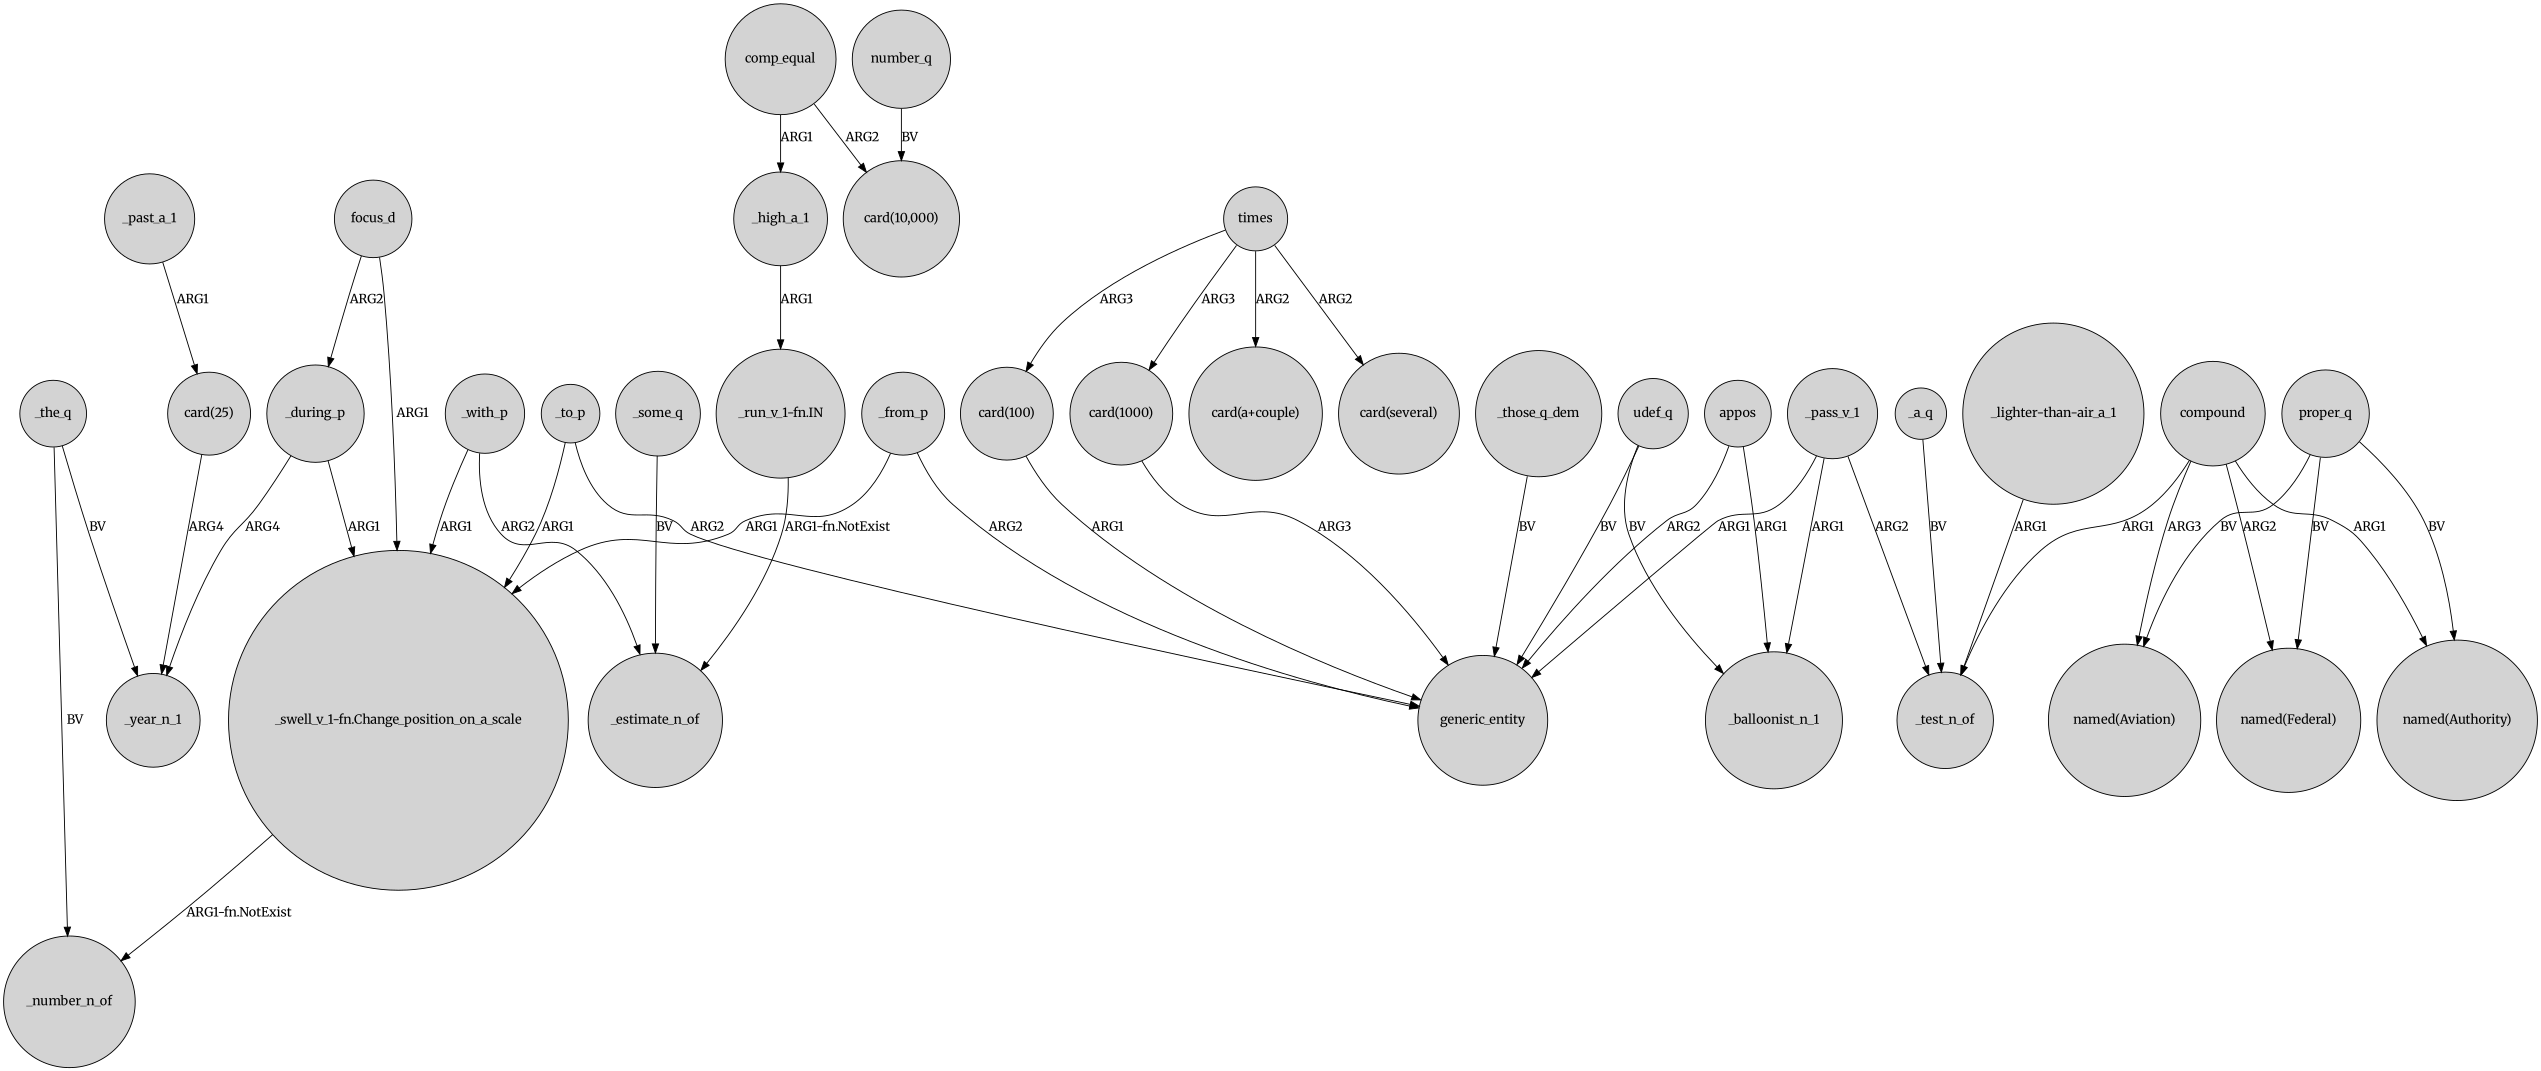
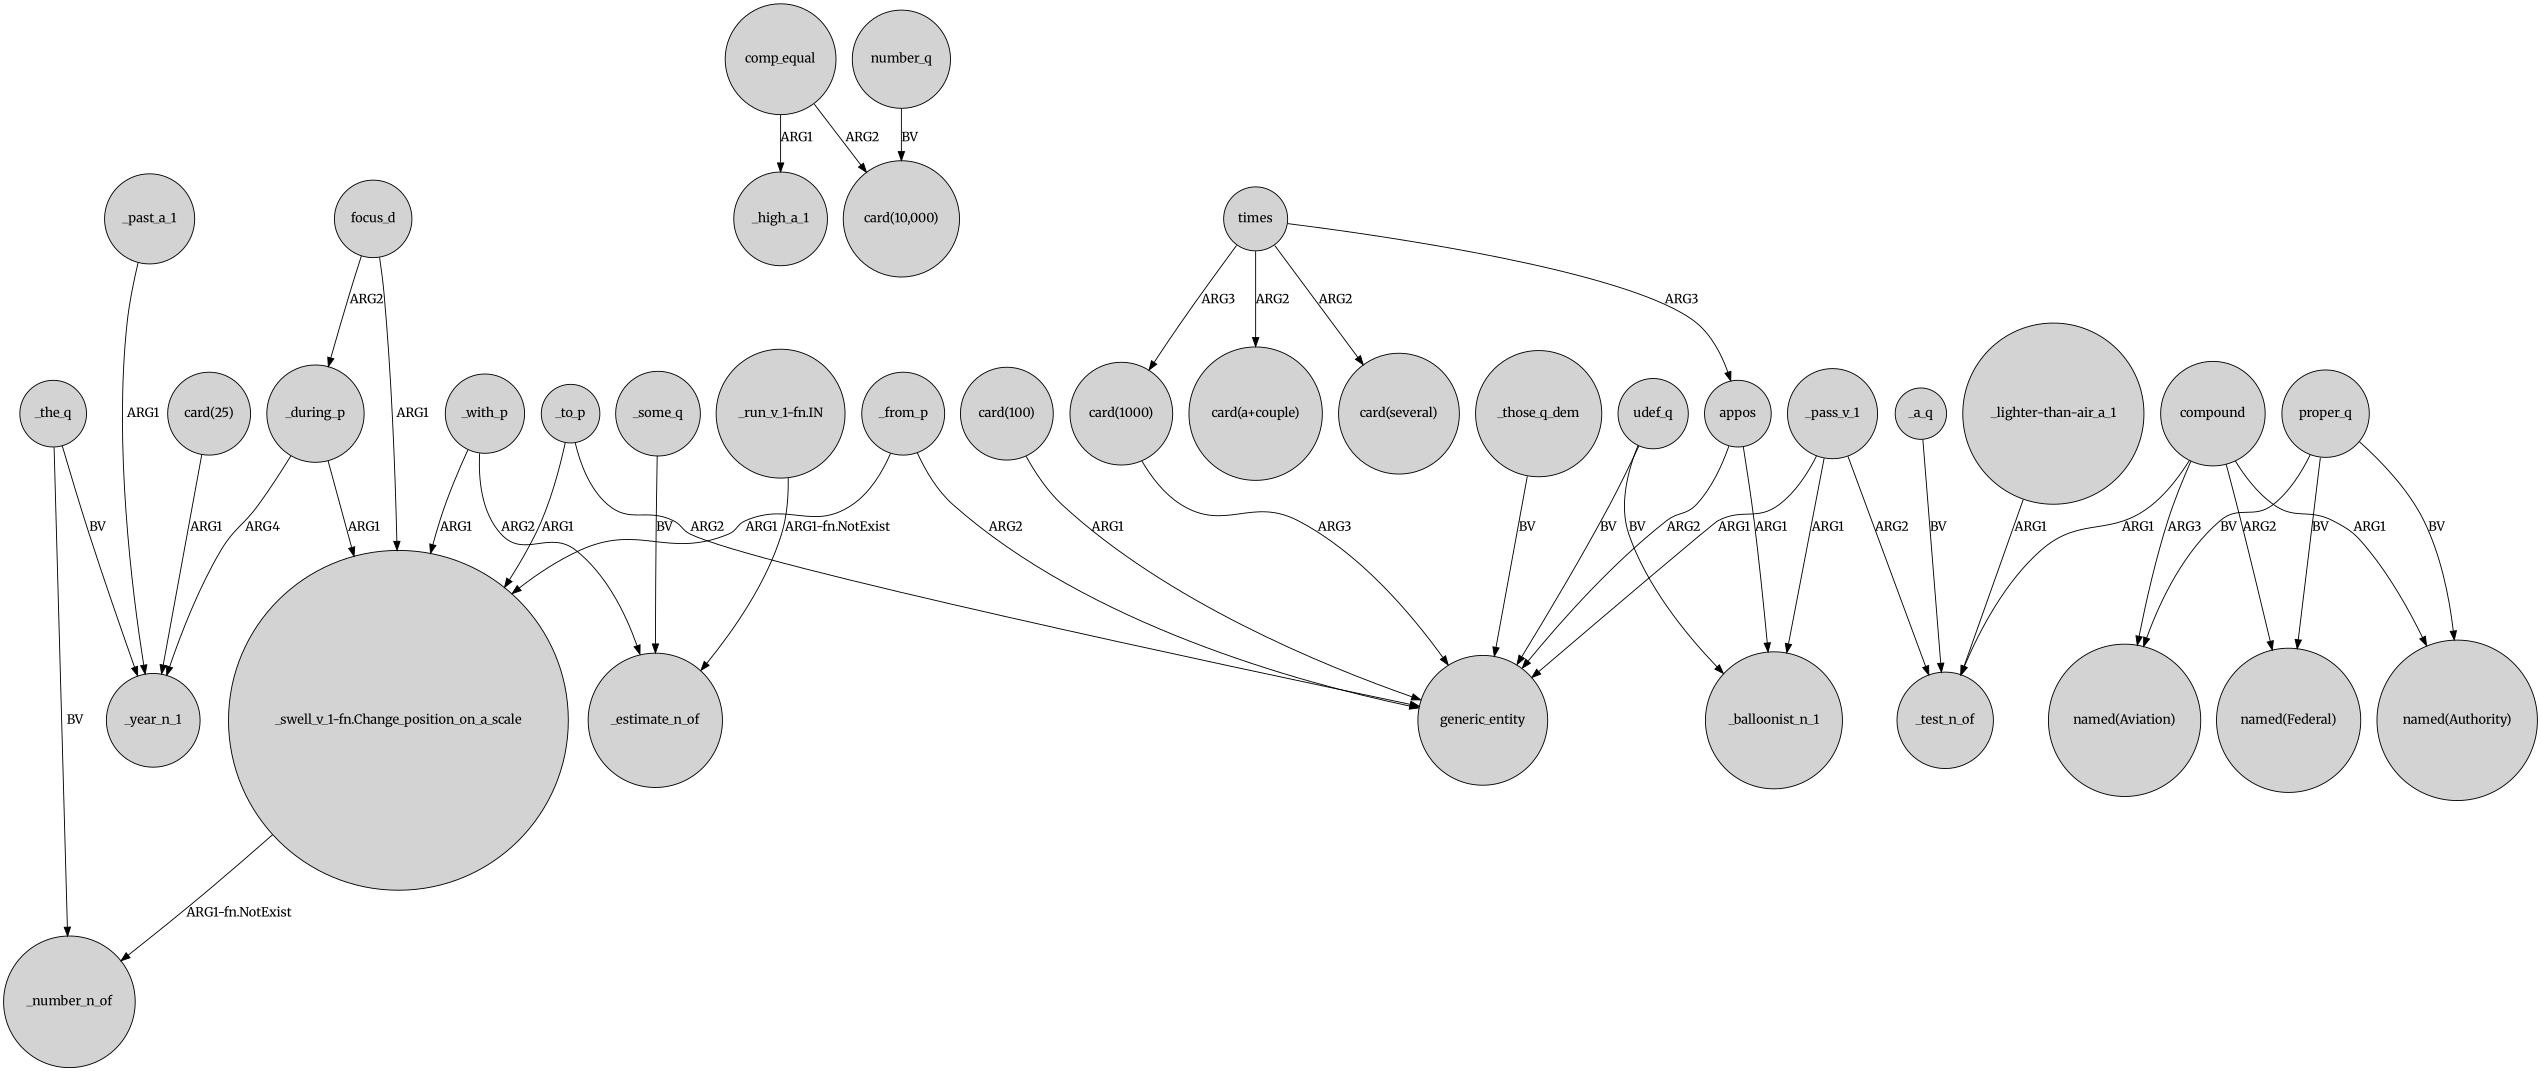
(1117, 282) -> (1526, 263)
(781, 303) -> none
(179, 314) -> (123, 464)
(206, 527) -> (206, 527)
